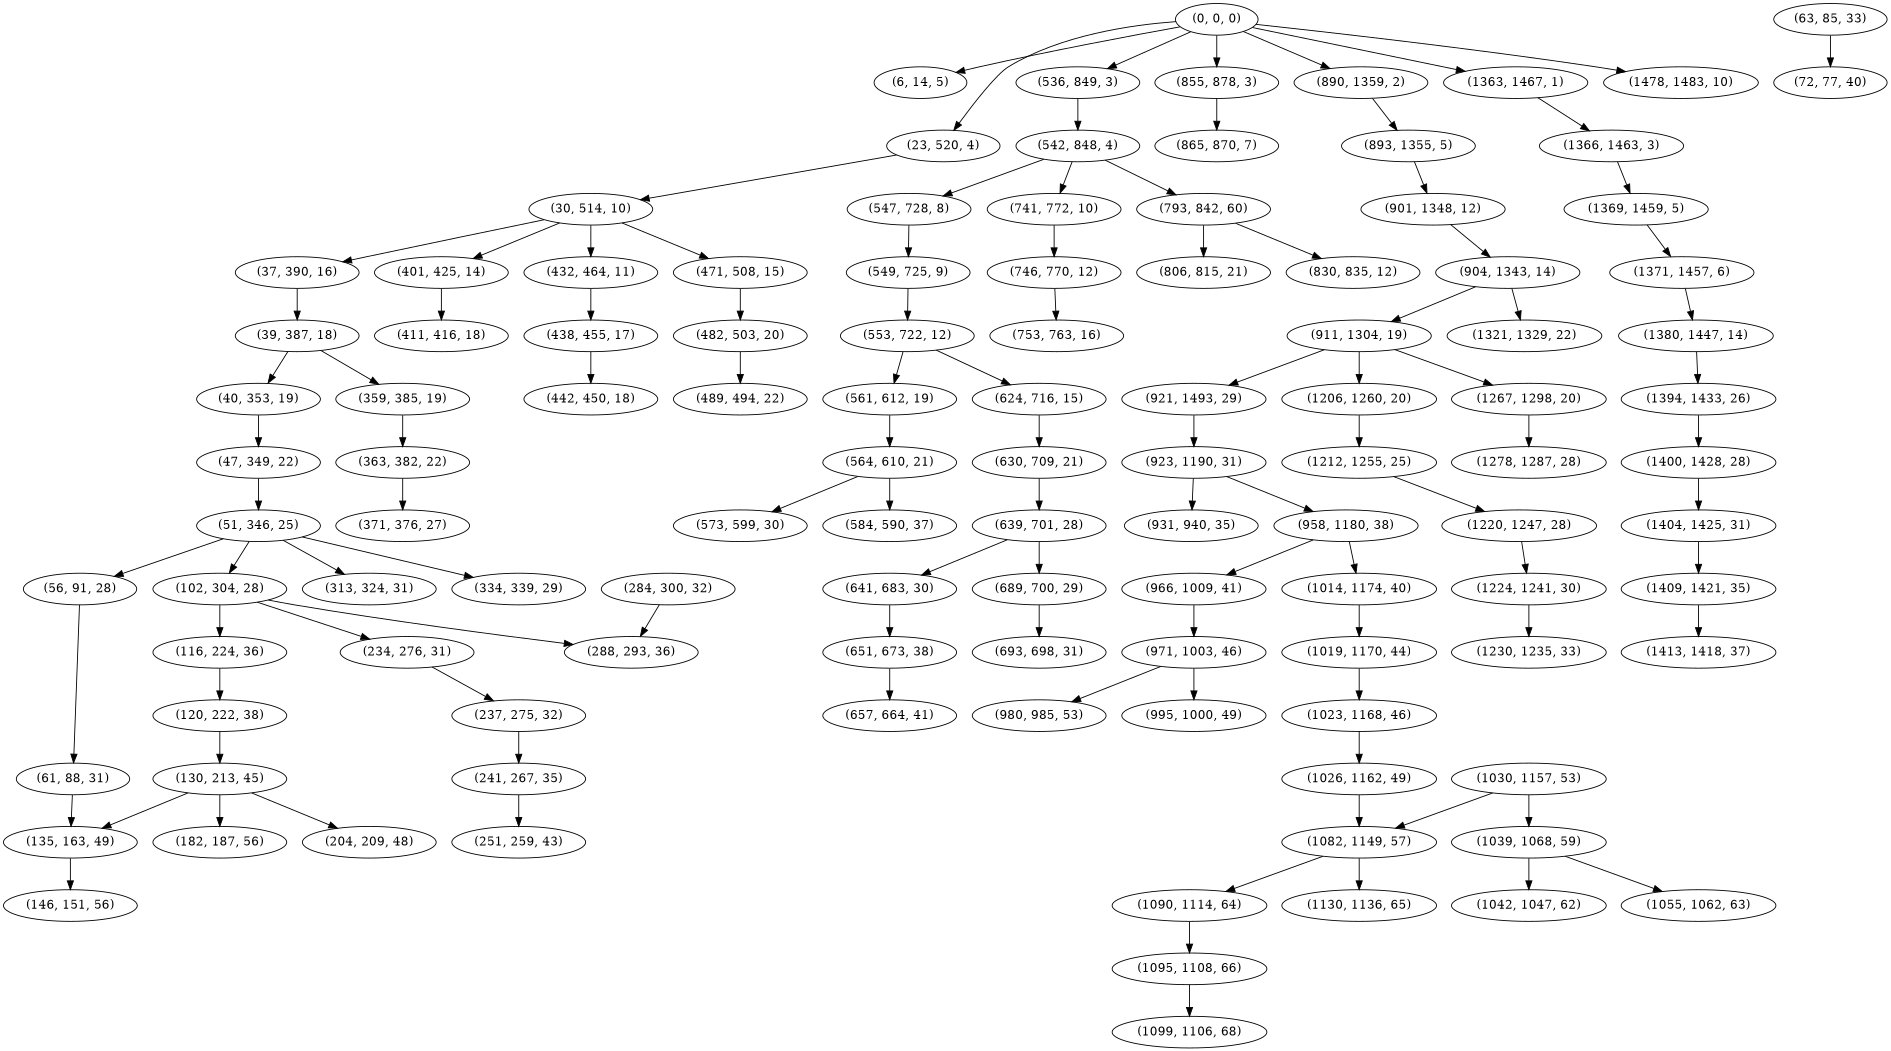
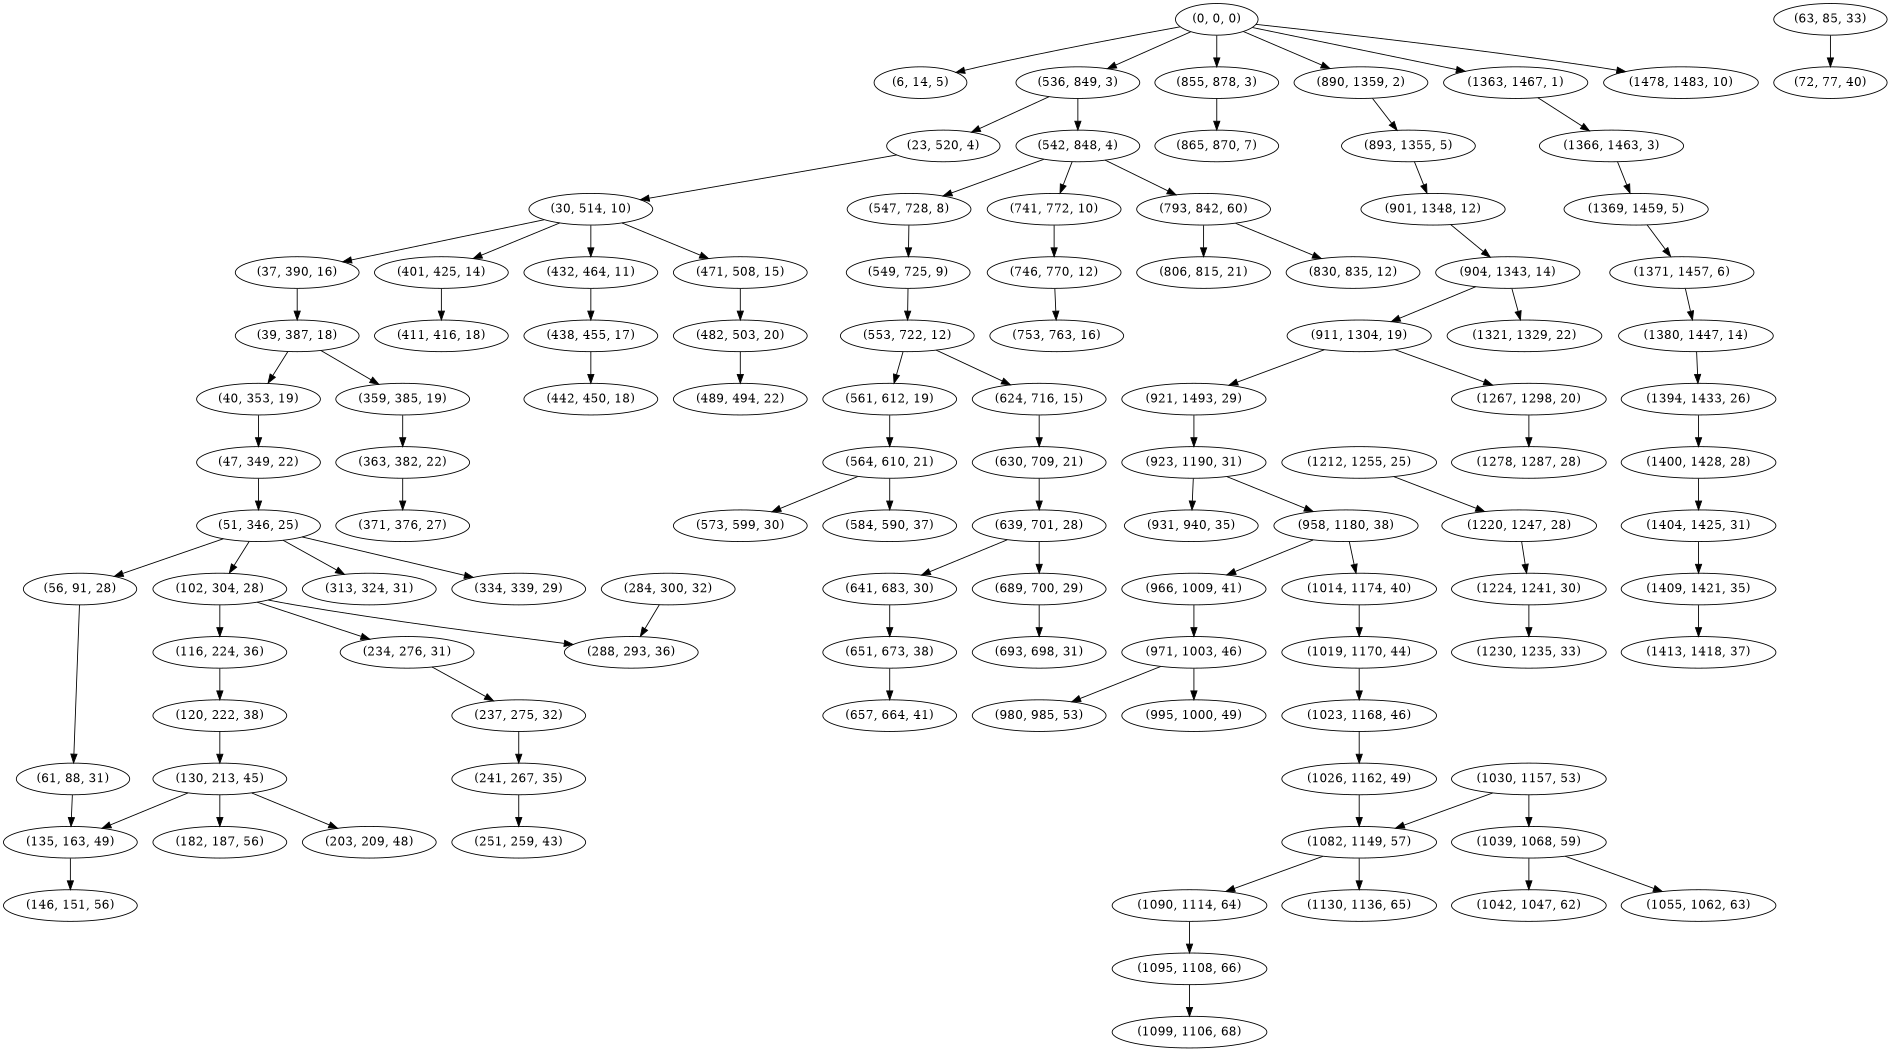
(1059, 44) -> (1014, 113)
(1359, 399) -> none
(369, 842) -> (369, 842)
